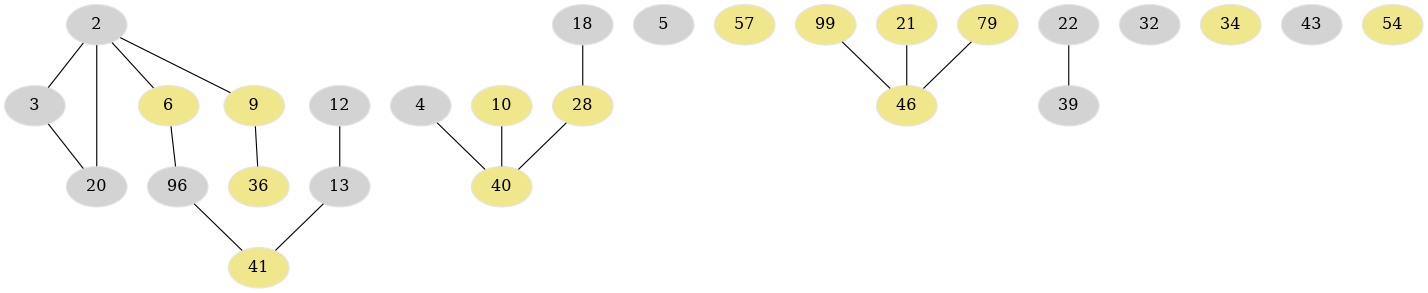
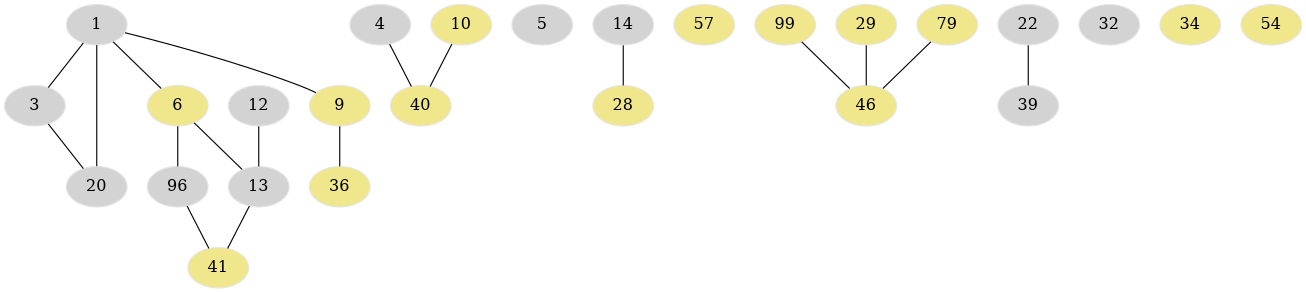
(97, 25) -> (97, 25)
(583, 25) -> (623, 25)
(907, 25) -> (866, 25)
(1312, 25) -> none
none -> (218, 146)
(542, 146) -> none
